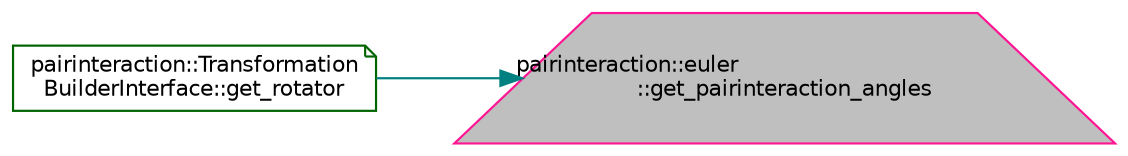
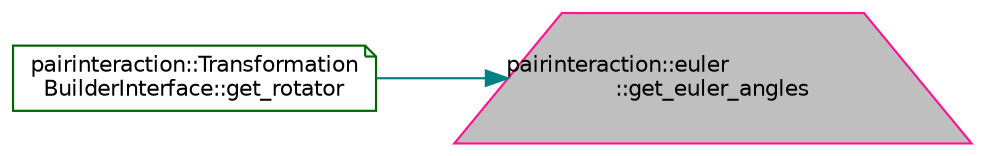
(785, 78) -> (713, 78)
